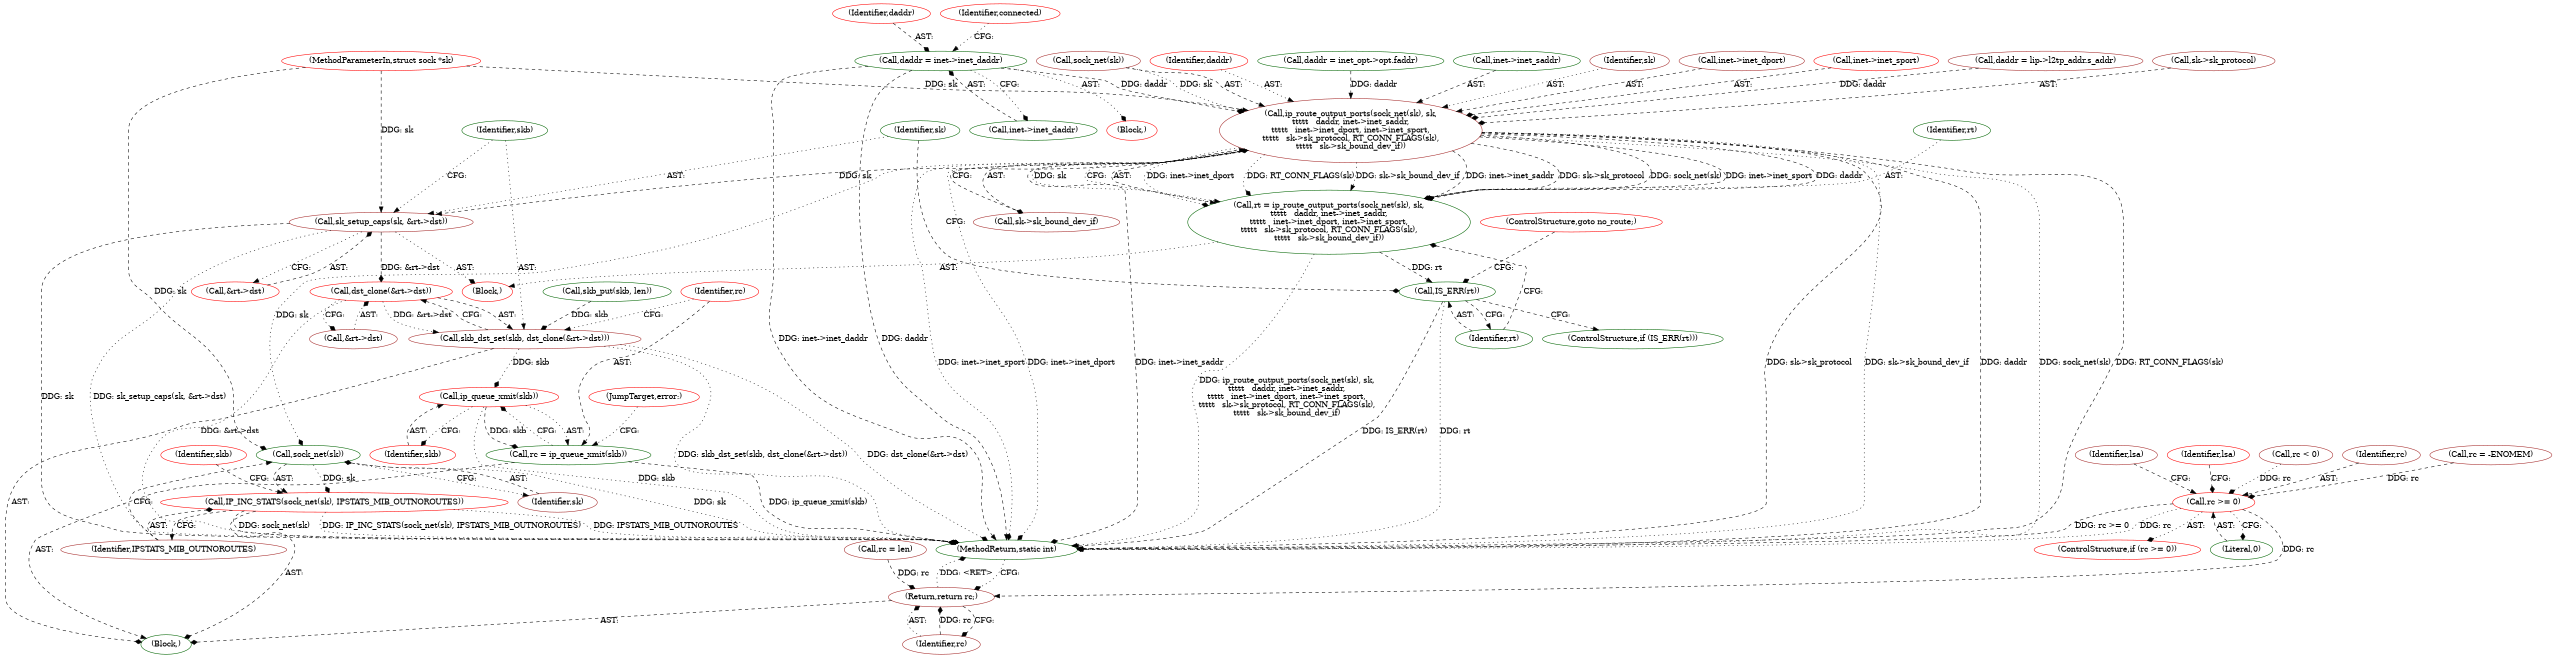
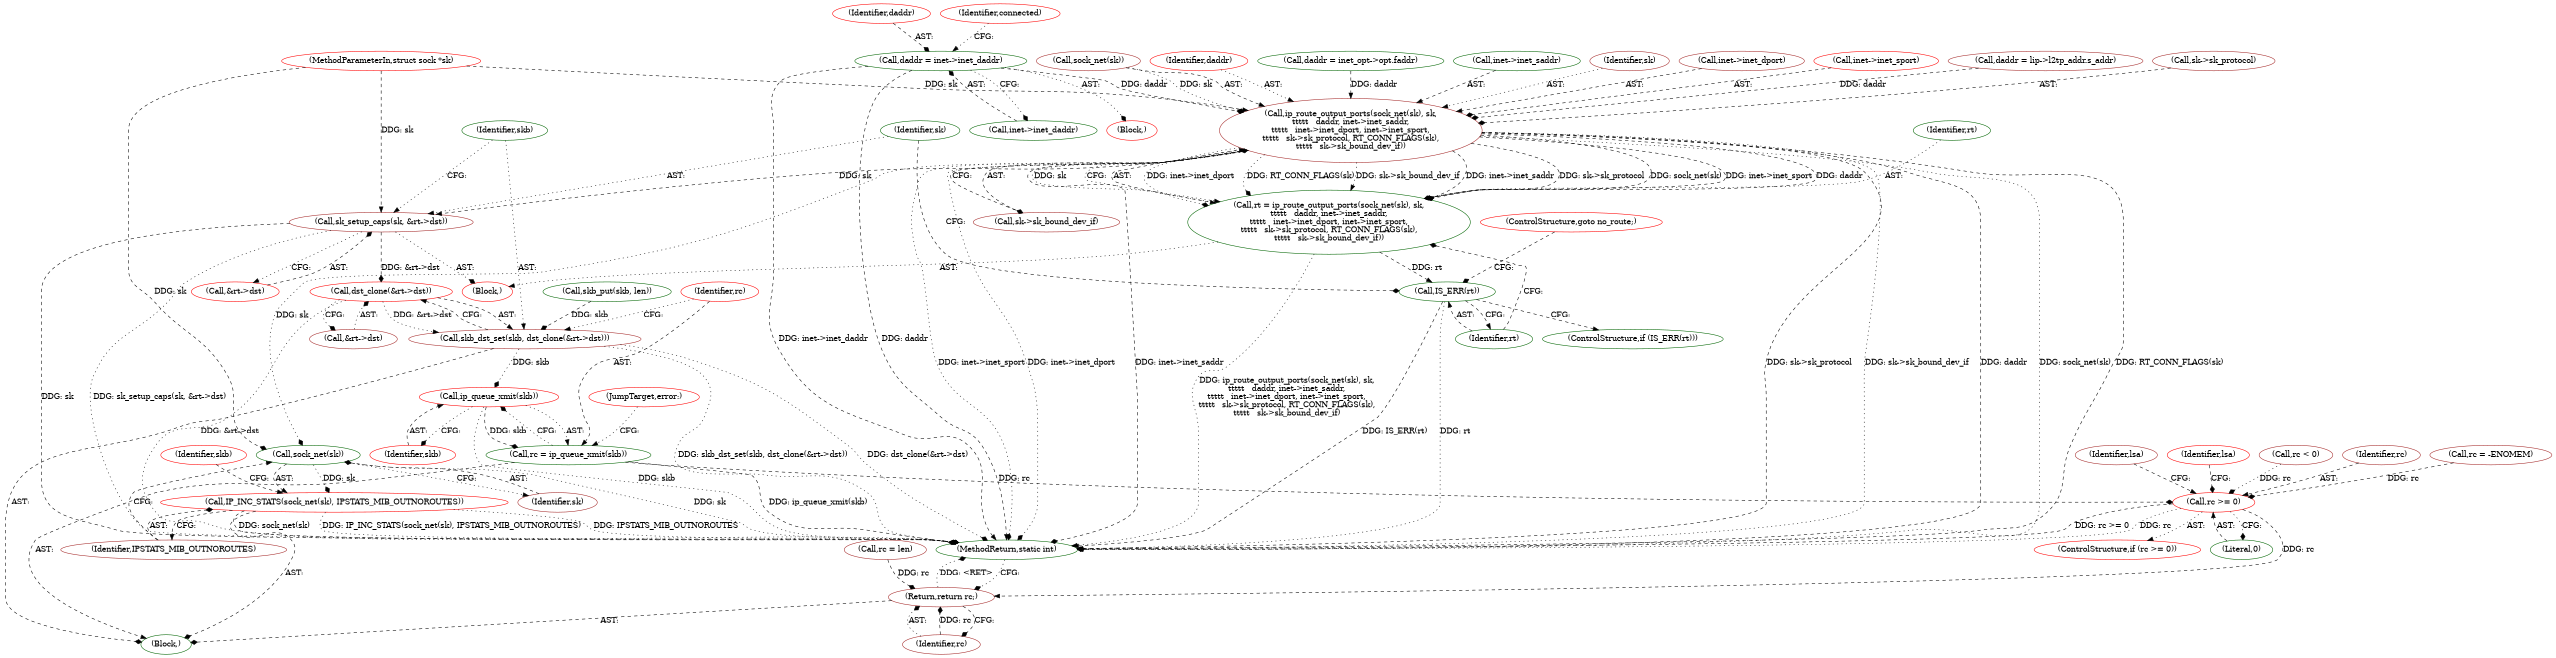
none -> (1395, 494)
(2179, 527) -> (2179, 527)
